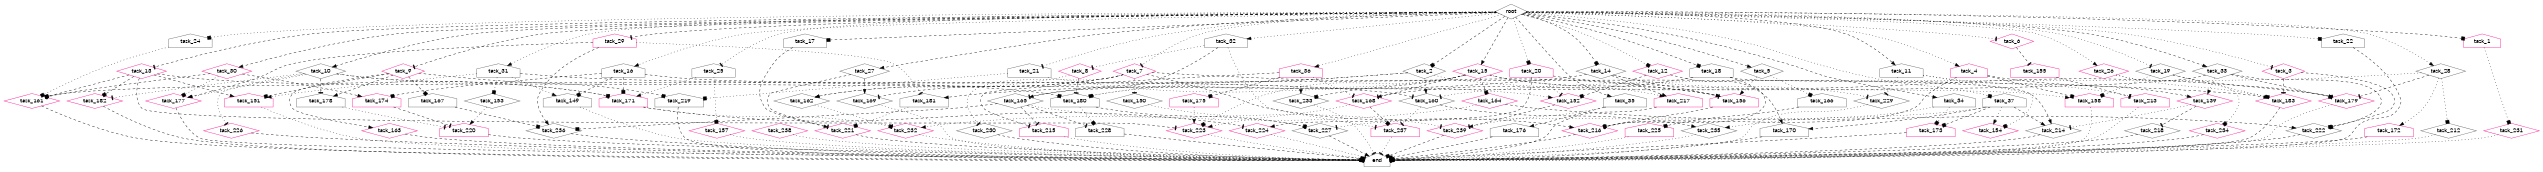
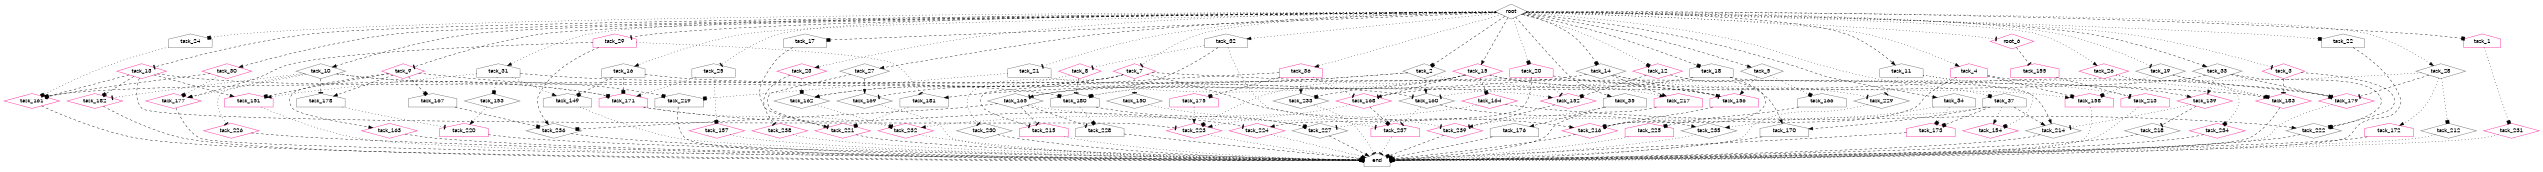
(2012, 41) -> (2012, 41)
none -> (802, 71)
(377, 101) -> none
(1316, 146) -> (1316, 146)
